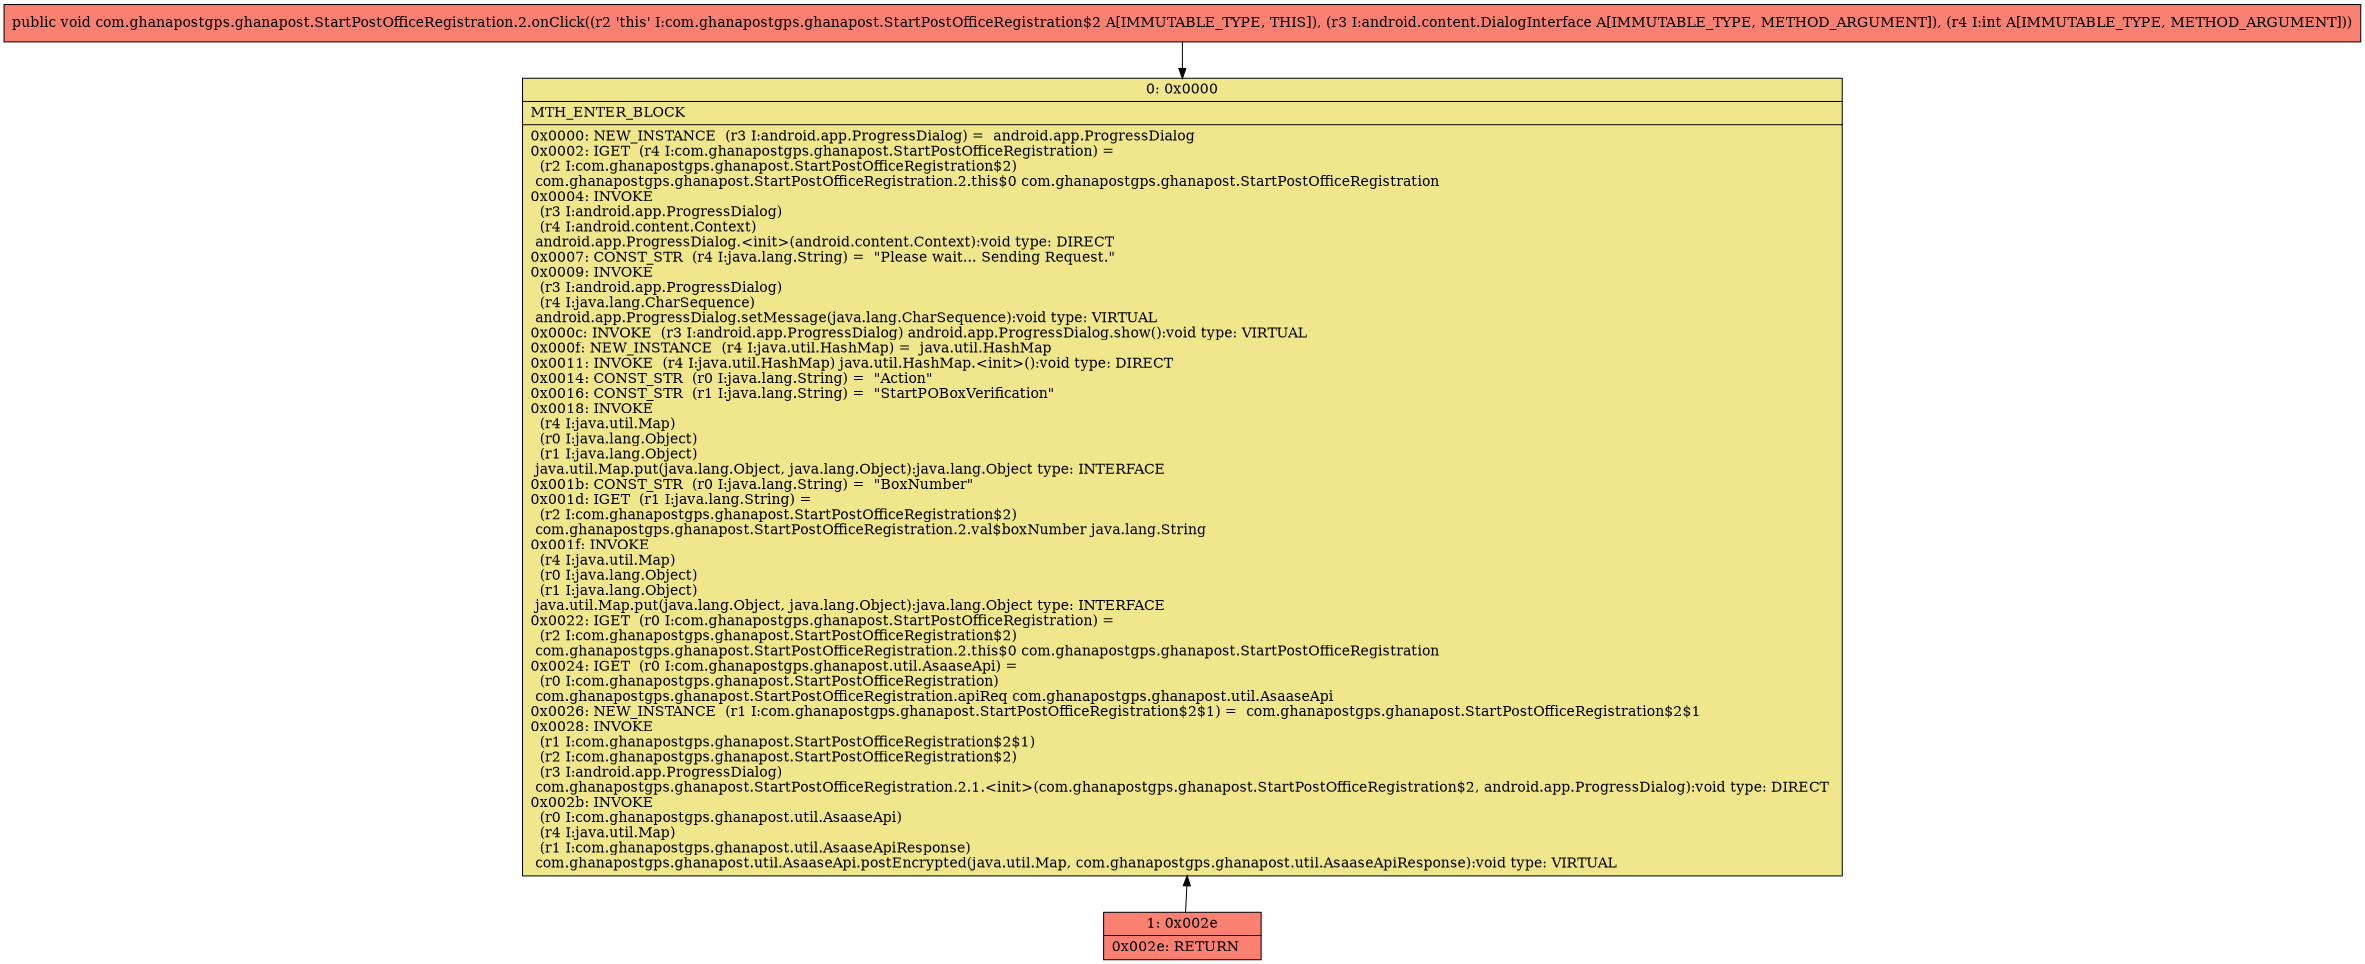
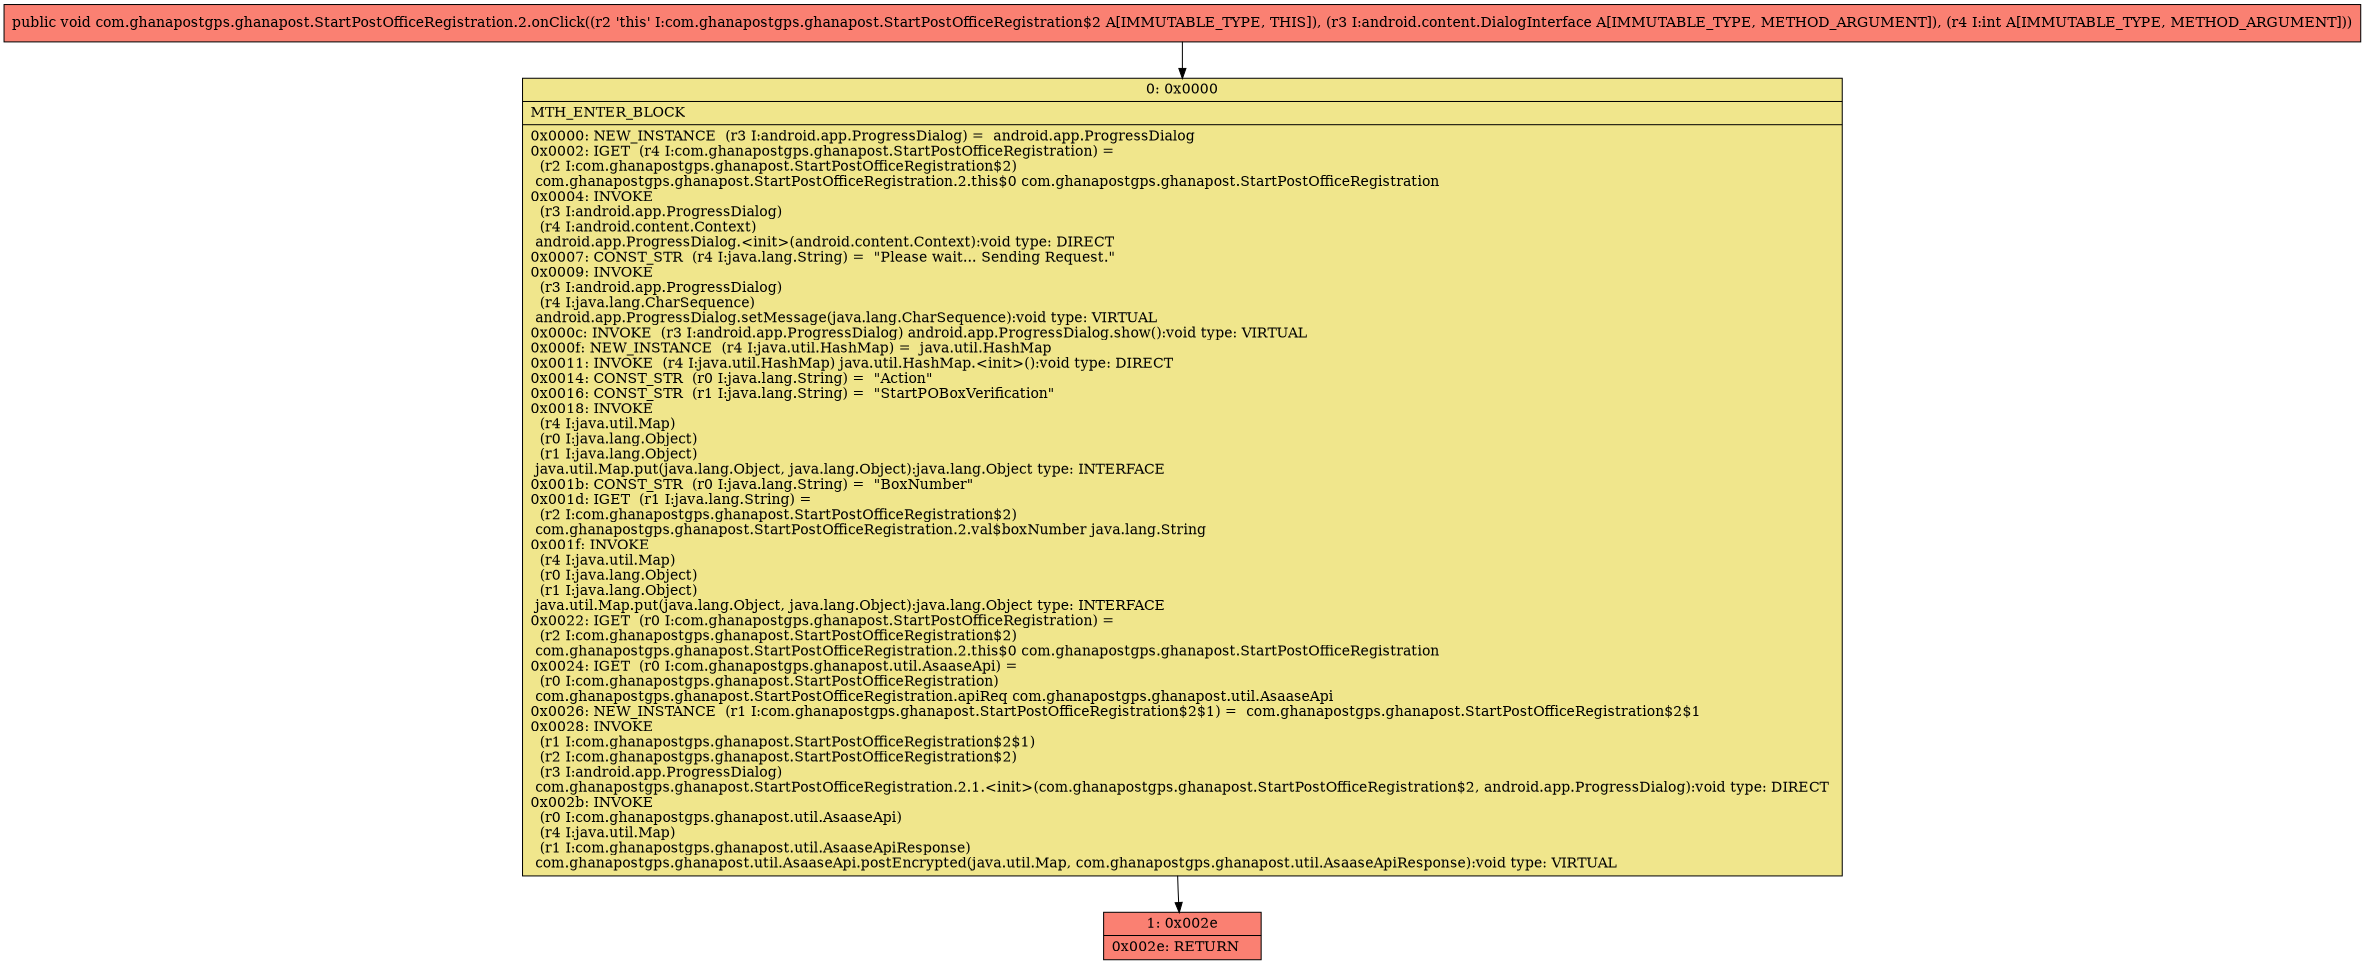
(1186, 899) -> (1178, 889)
